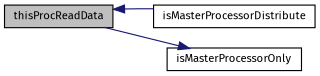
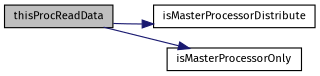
(139, 9) -> (128, 24)
